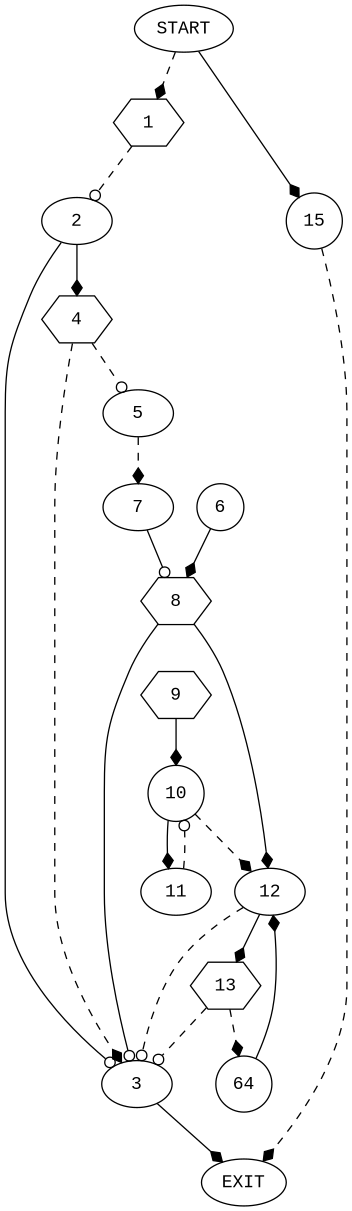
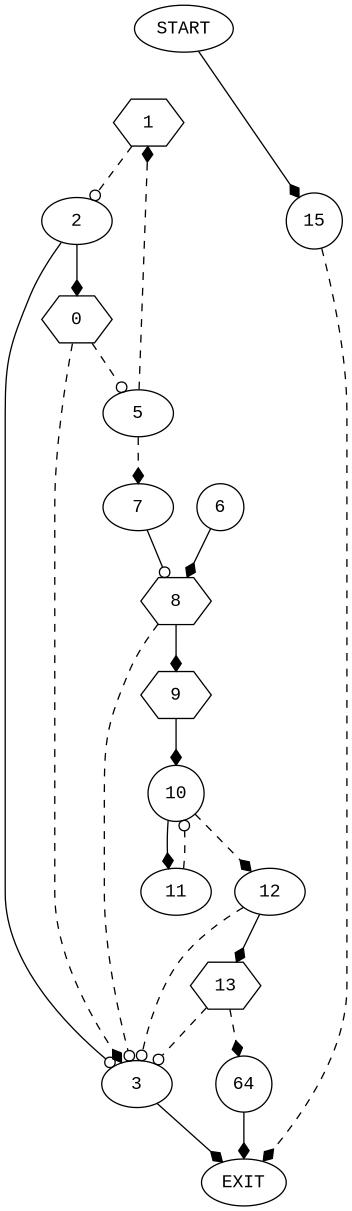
(169, 68) -> (143, 276)
(77, 319) -> (77, 319)
(244, 733) -> (176, 640)
(104, 832) -> (104, 832)
(274, 996) -> (244, 1127)
